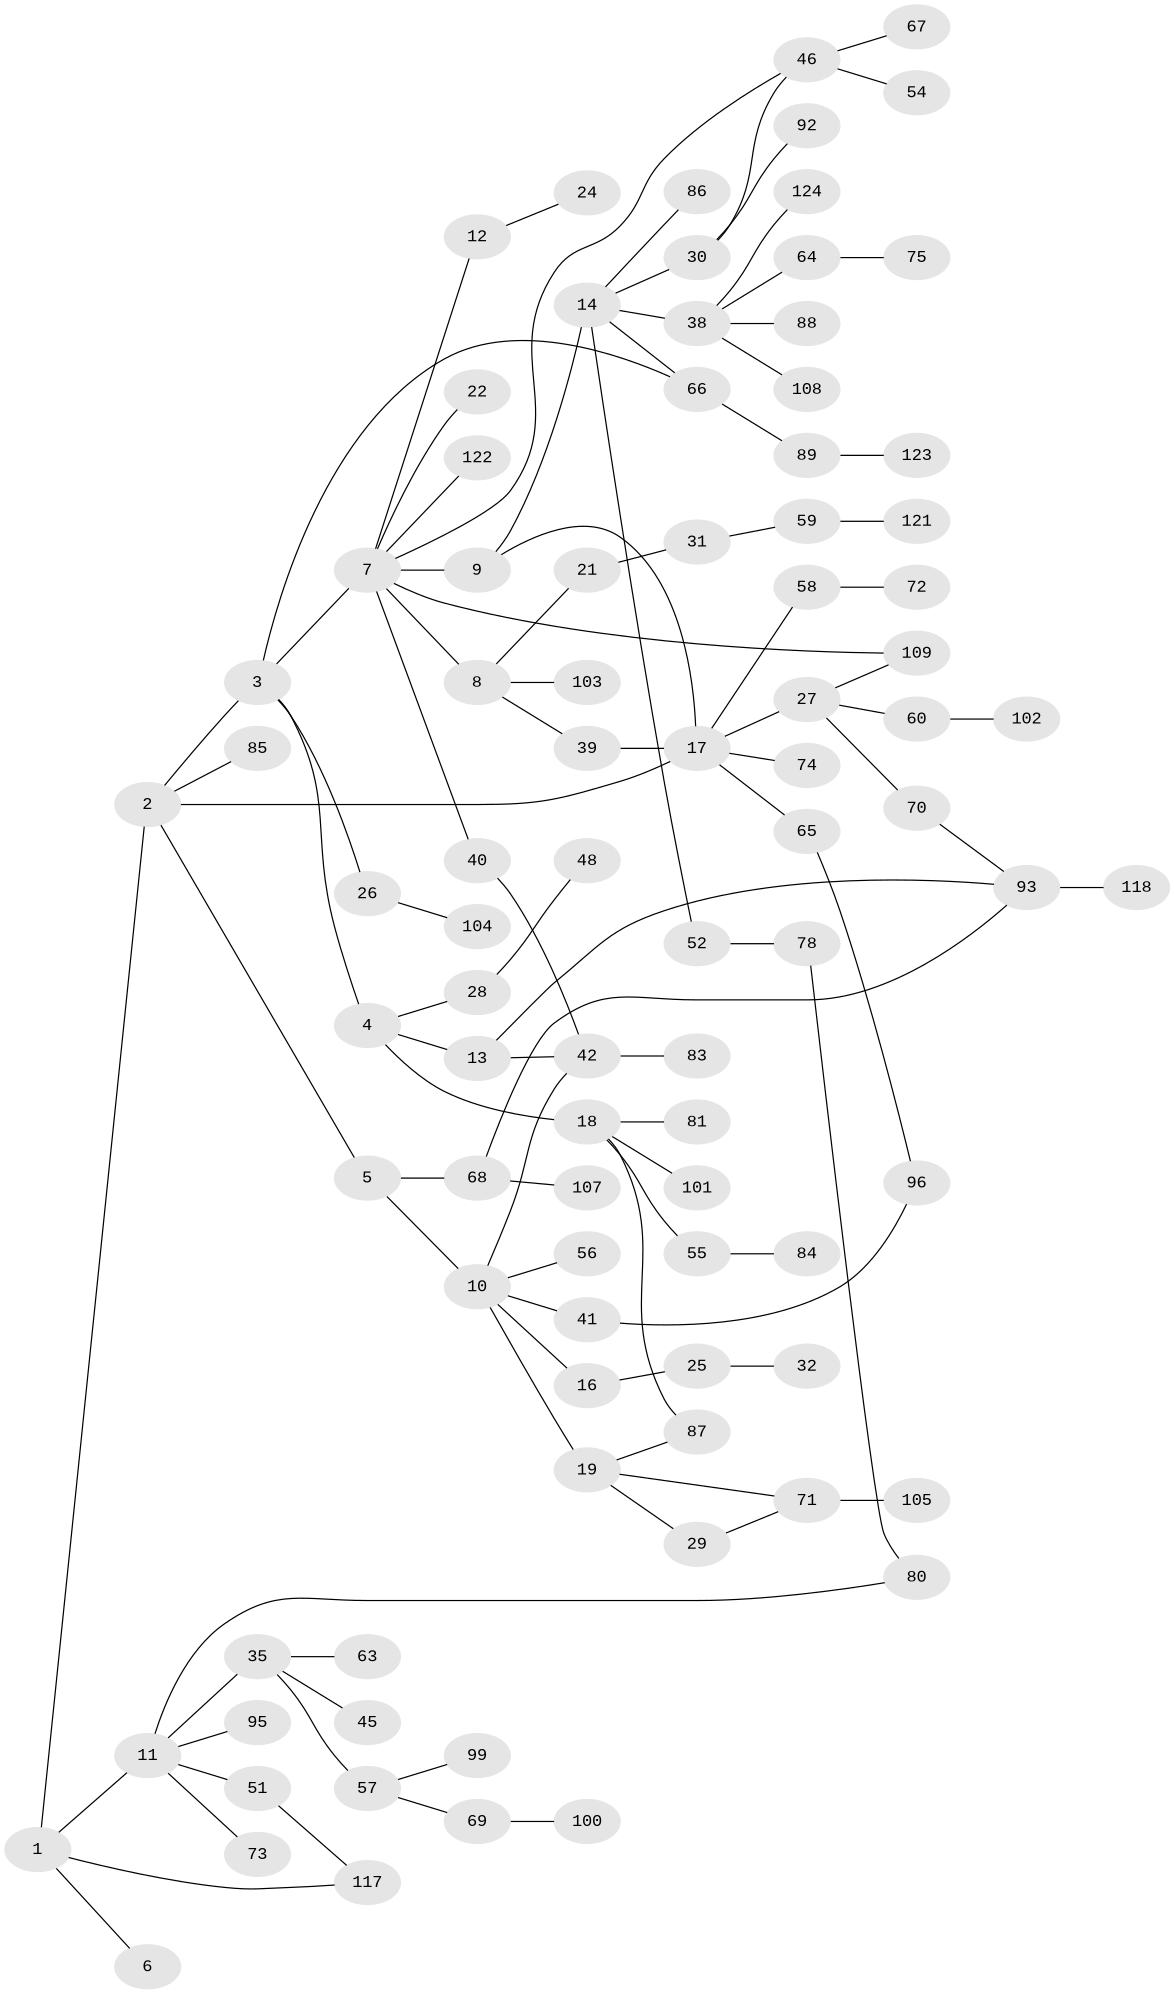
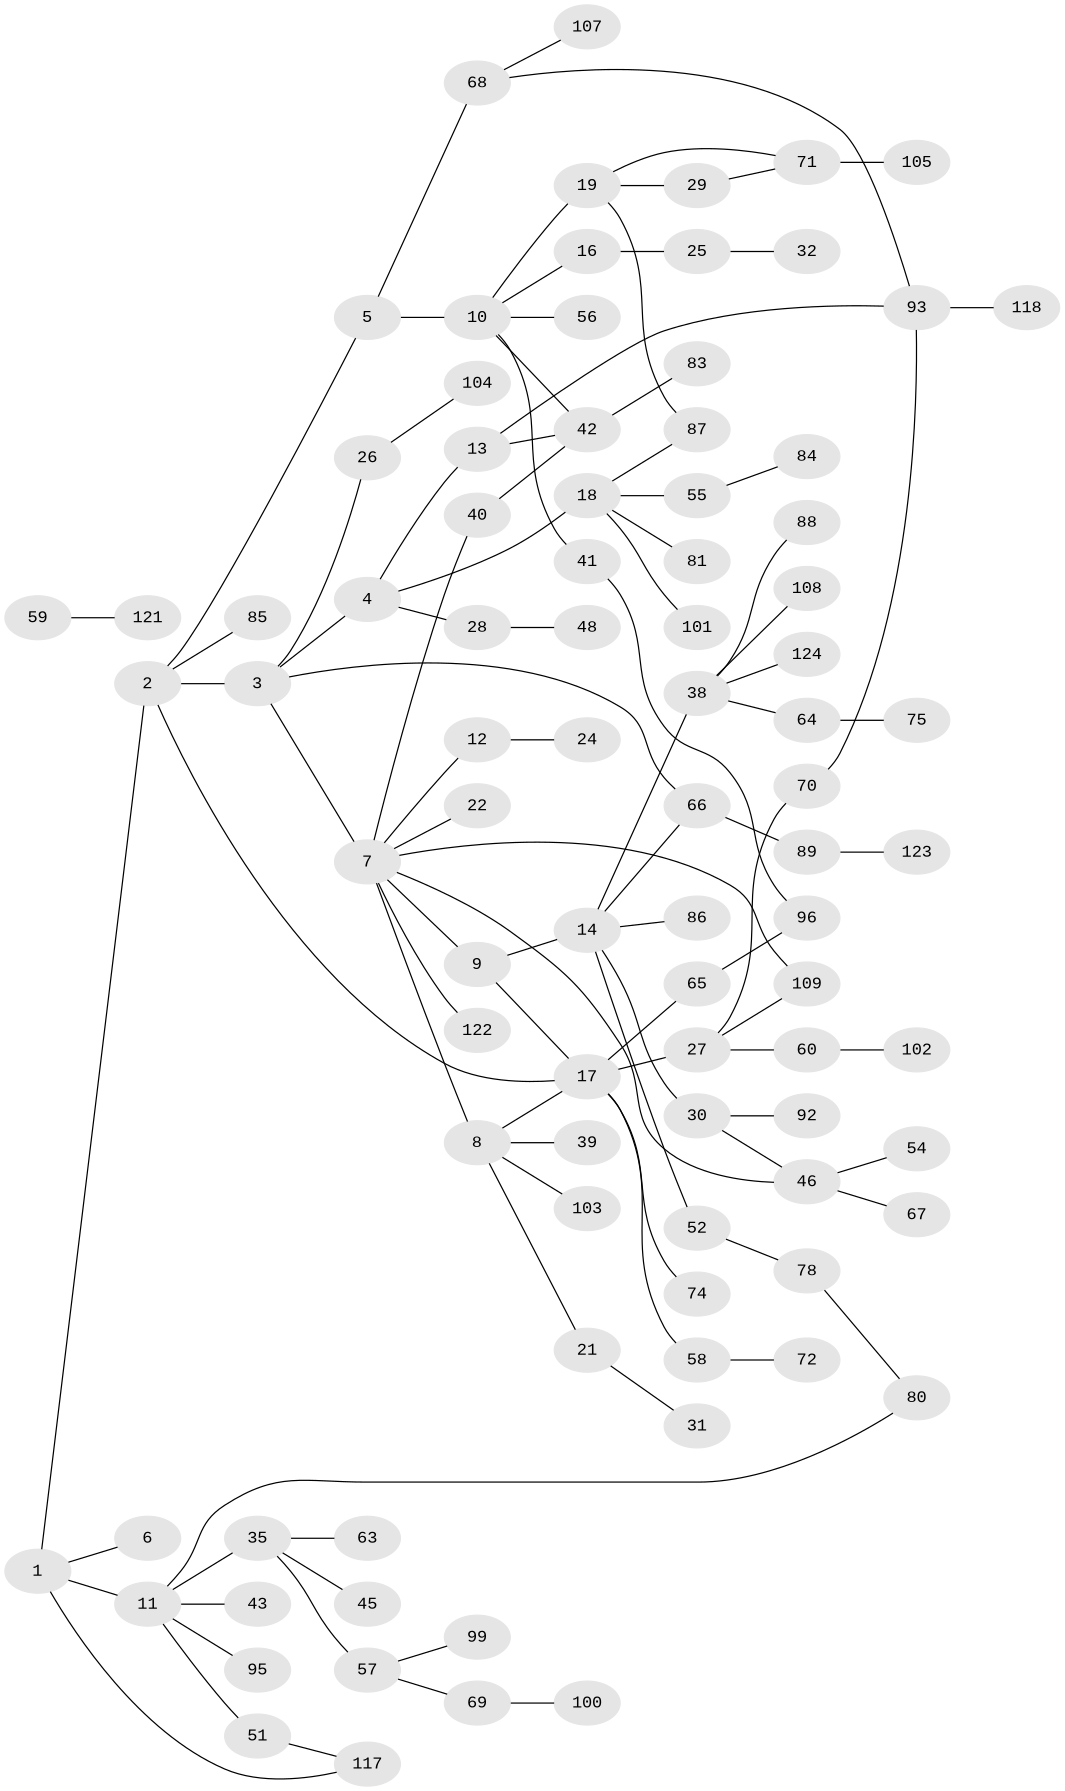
(752, 532) -> none
(642, 748) -> (532, 1110)
(258, 1854) -> (258, 1604)
